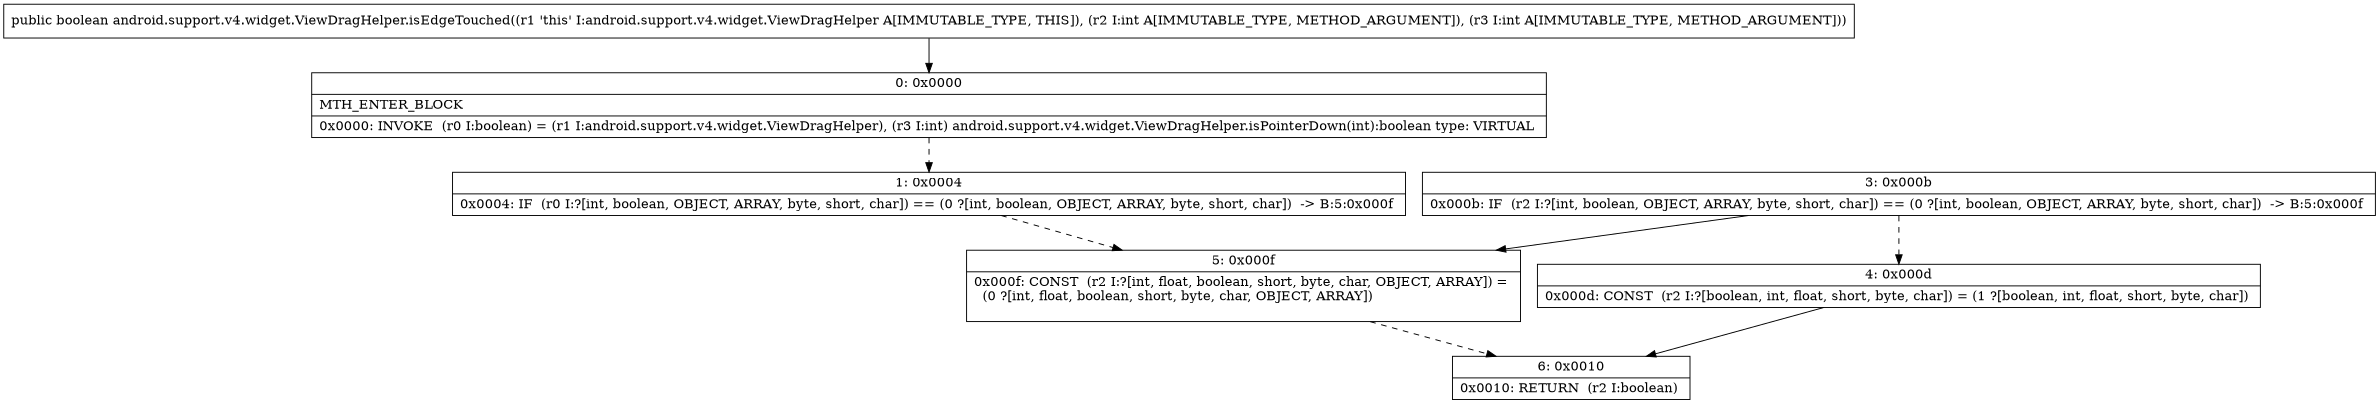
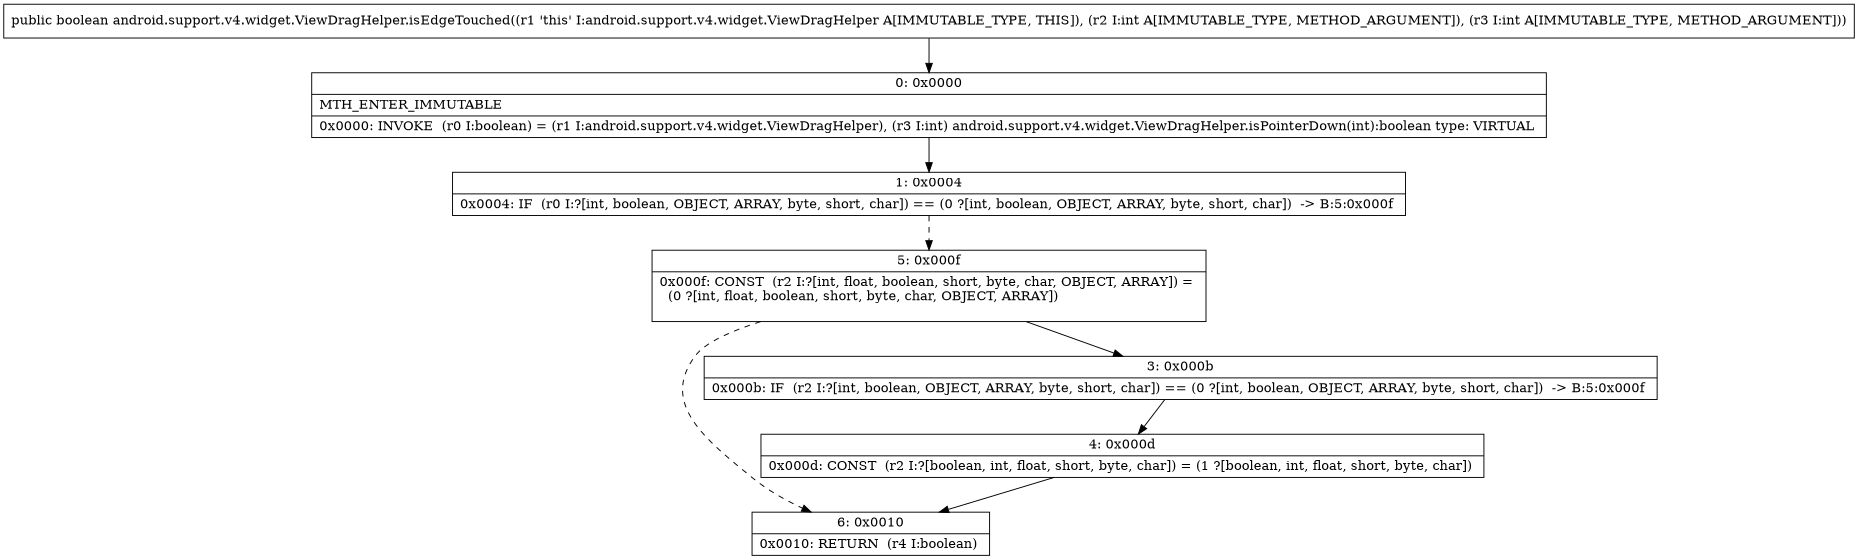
(392, 105) -> (411, 105)
(929, 150) -> (929, 150)
(1627, 232) -> (1070, 337)
(1899, 235) -> (1154, 413)
(1571, 388) -> (871, 544)
